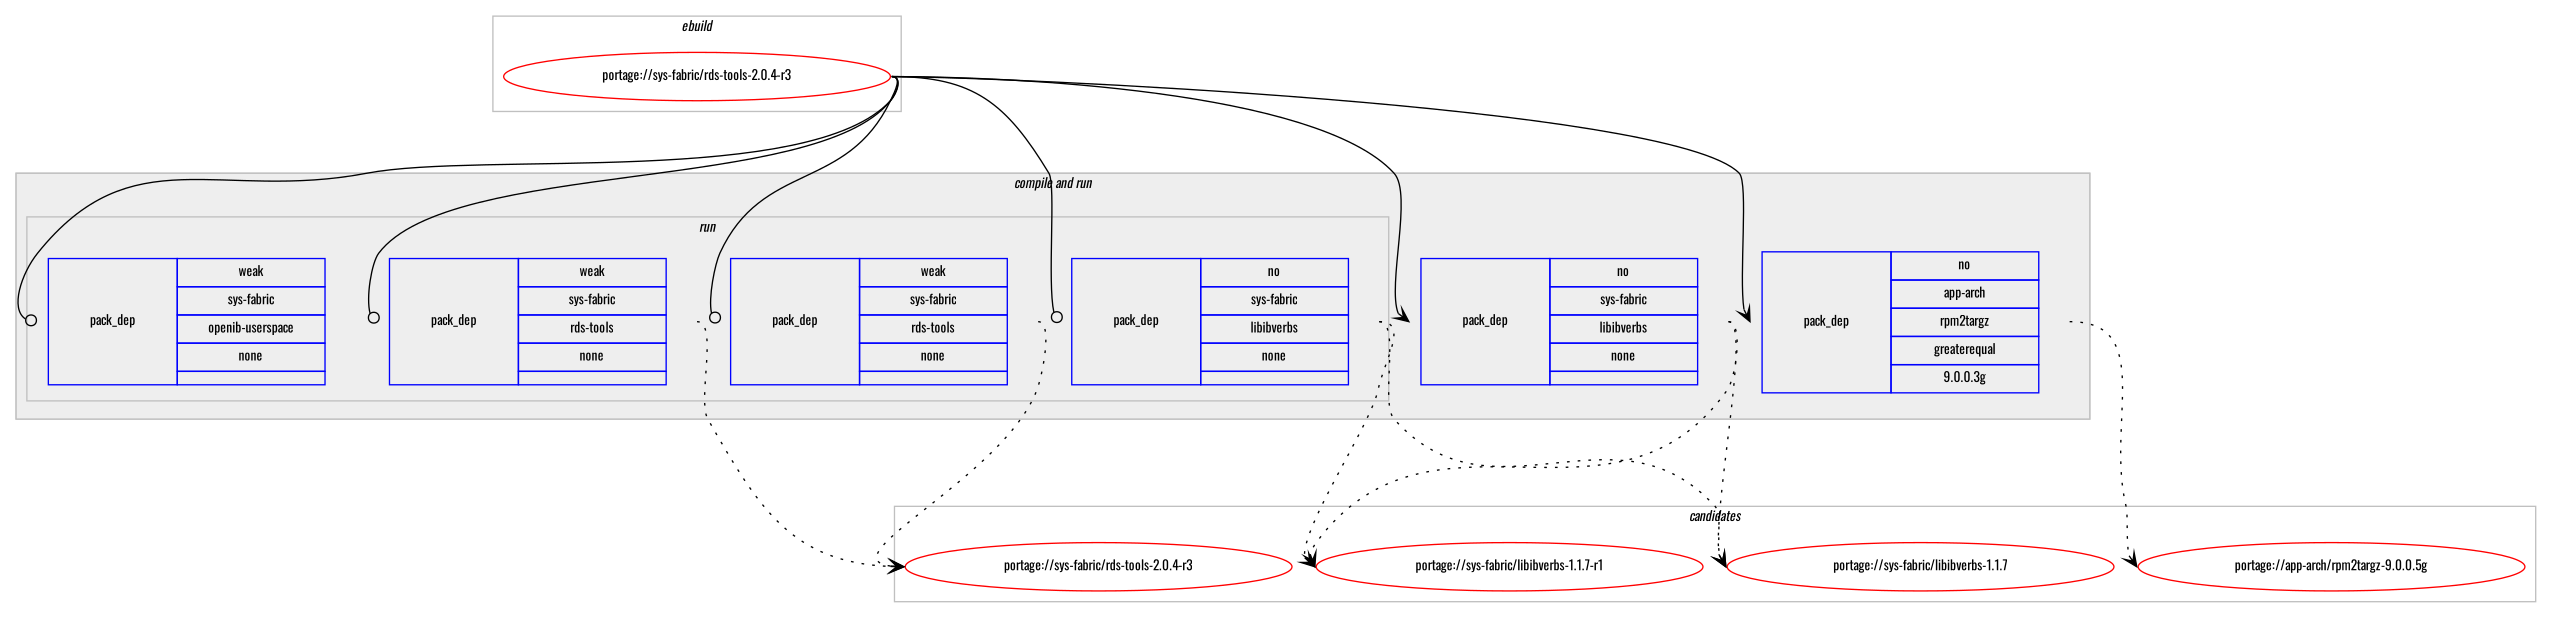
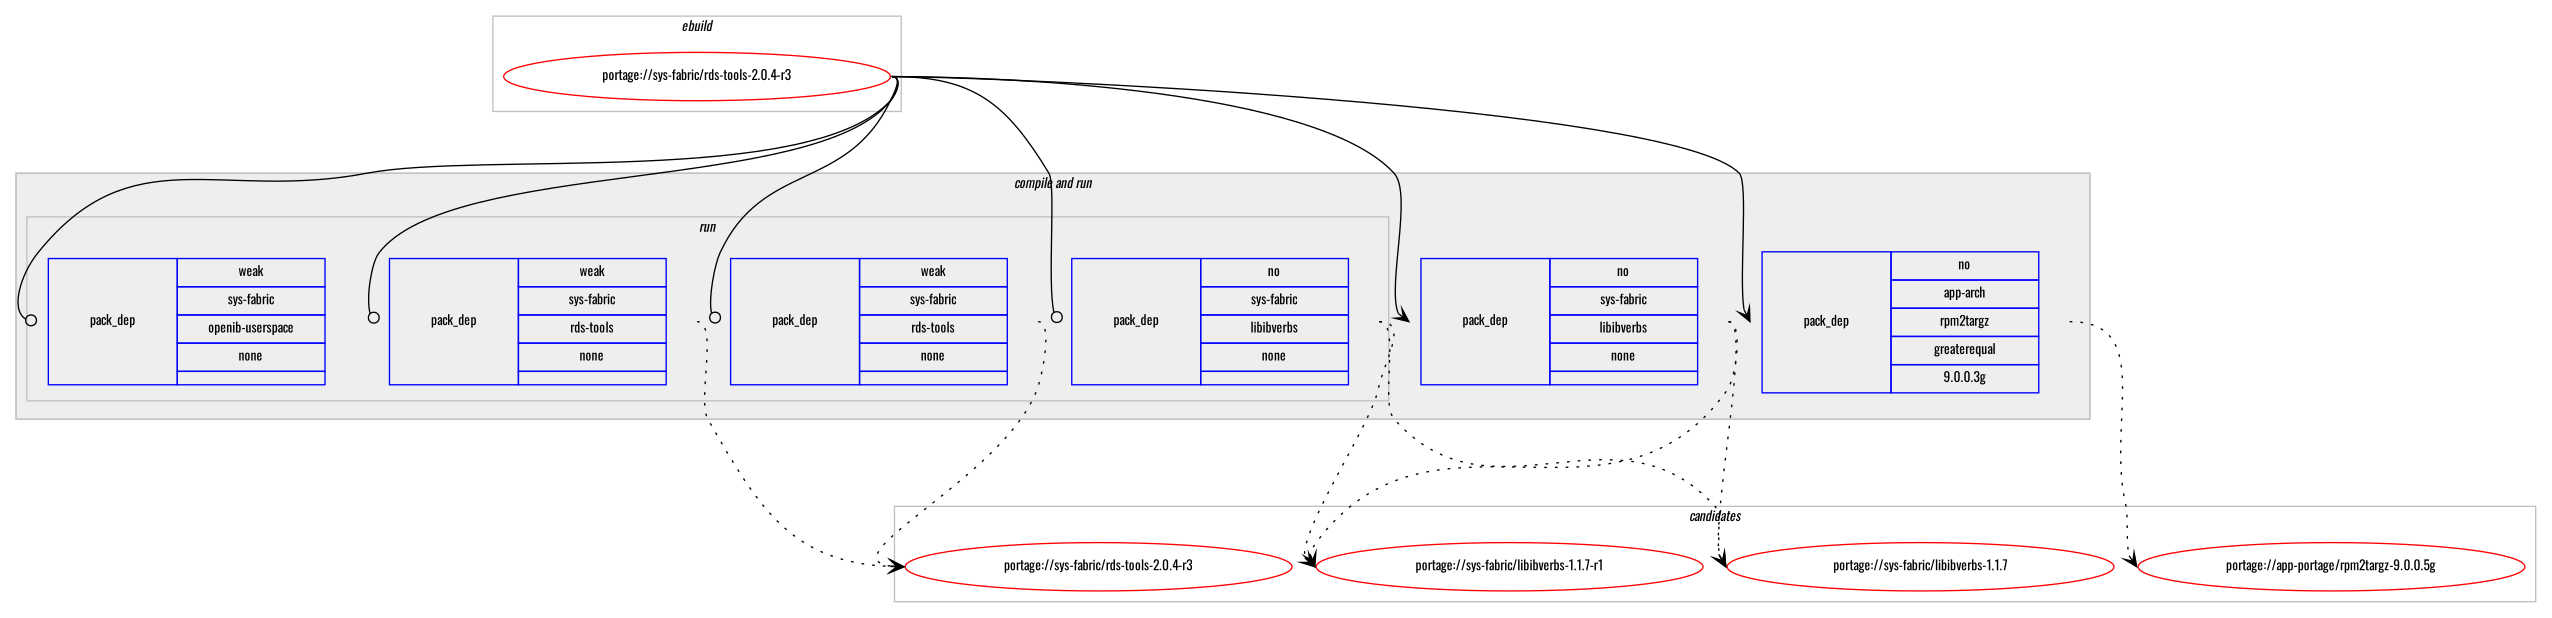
(2332, 567) -> (2332, 567)
